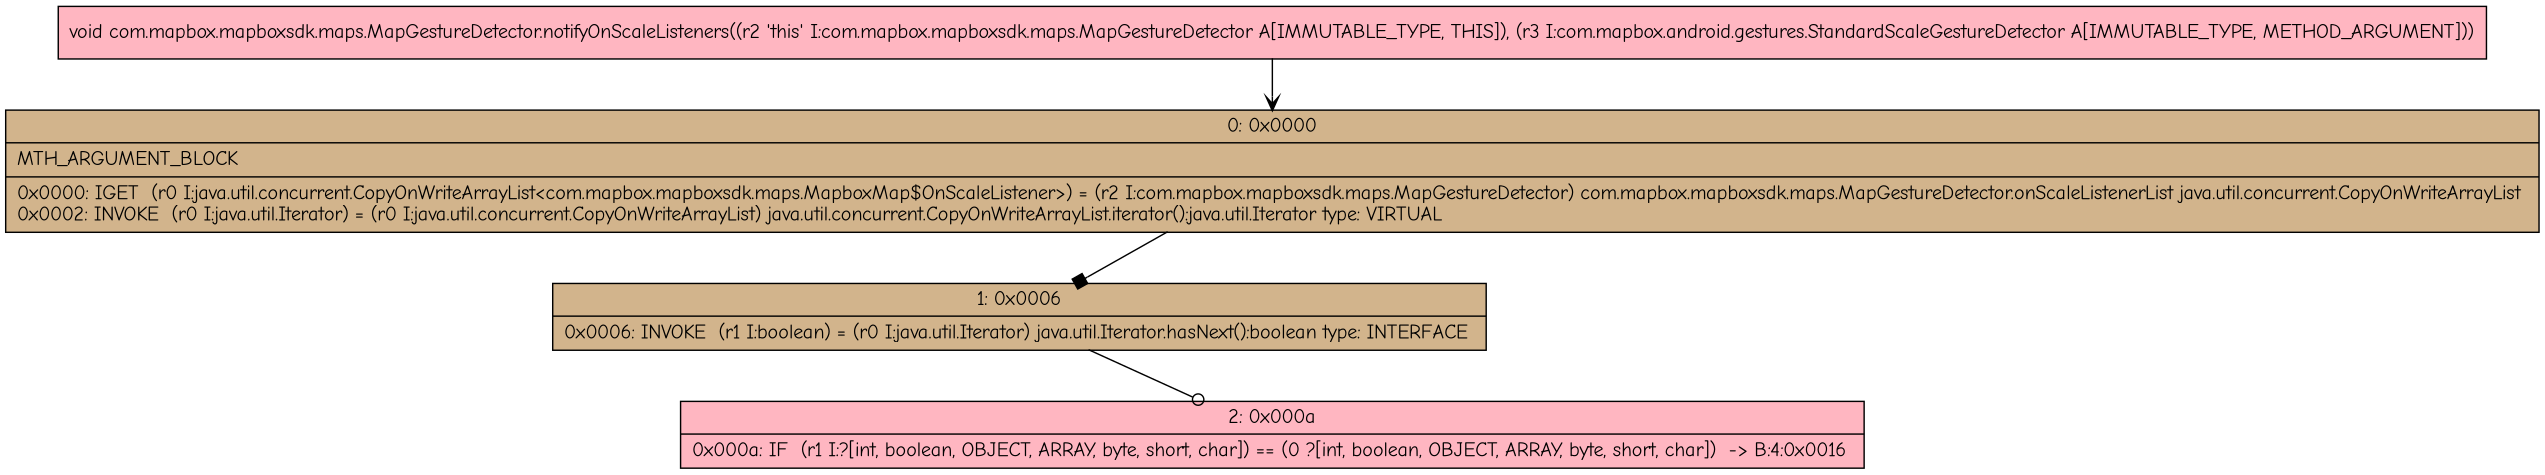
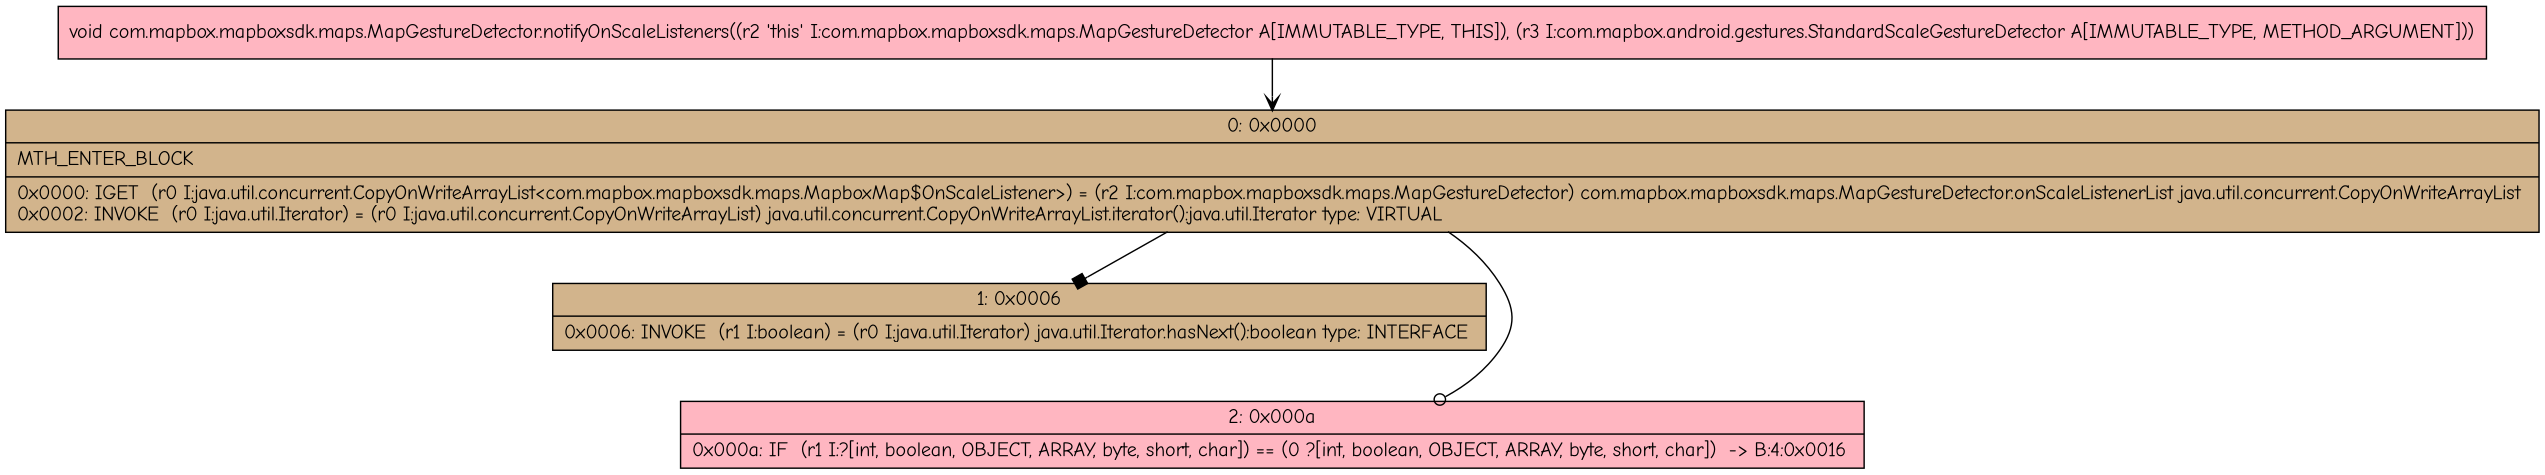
(128, 159) -> (105, 159)
(1141, 373) -> (1512, 316)
